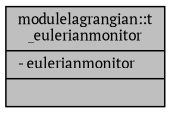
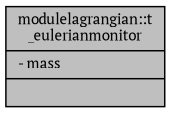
(76, 64) -> (40, 64)
